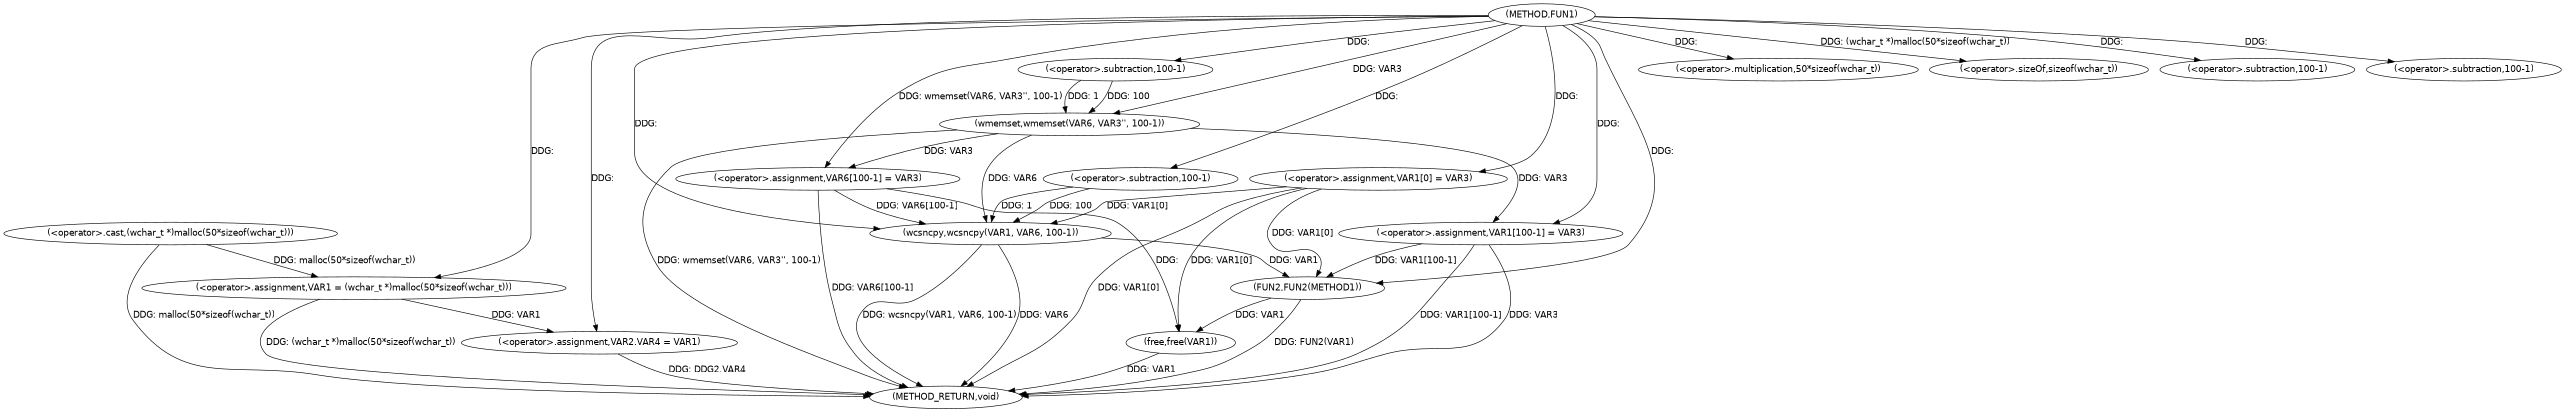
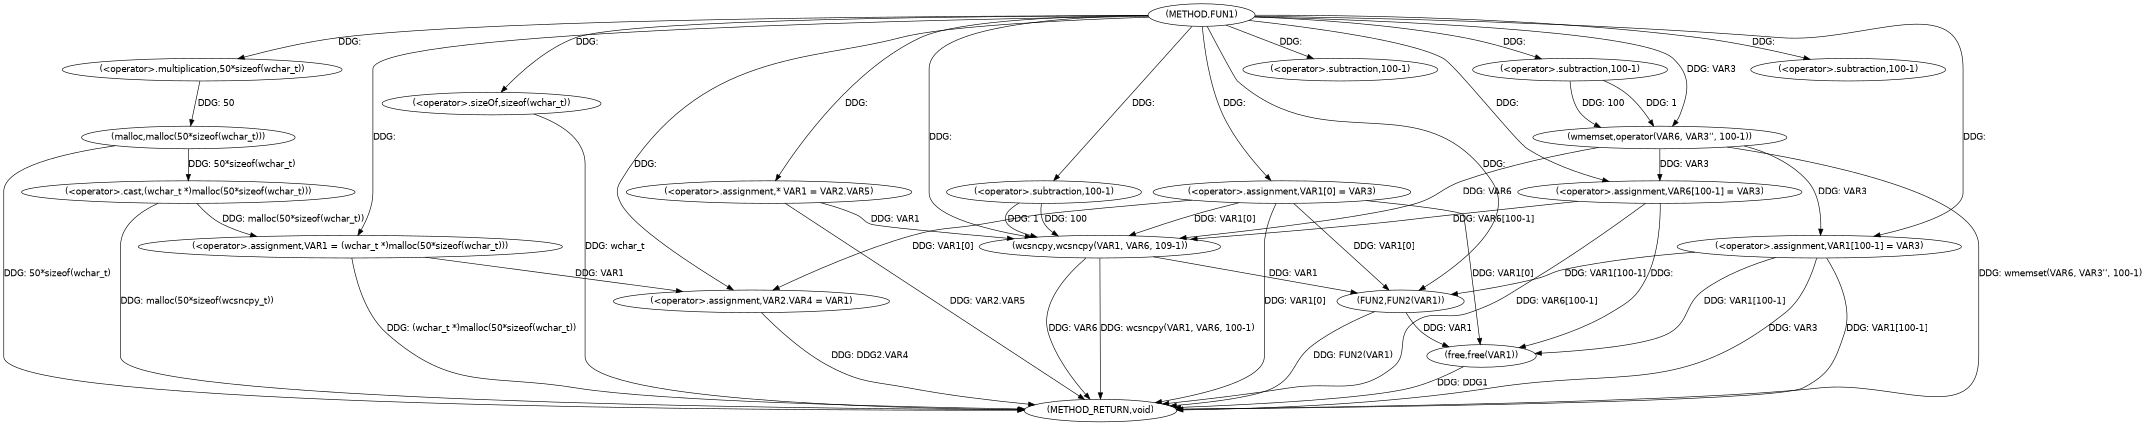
(1915, 42) -> (589, 42)
(981, 97) -> (1509, 104)
(1070, 124) -> (1660, 137)
none -> (188, 137)
none -> (769, 192)
none -> (991, 223)
(991, 234) -> (1100, 247)
(1308, 288) -> (1401, 301)
(204, 315) -> (197, 301)
none -> (1671, 331)
(1152, 370) -> (1463, 383)
none -> (663, 388)
